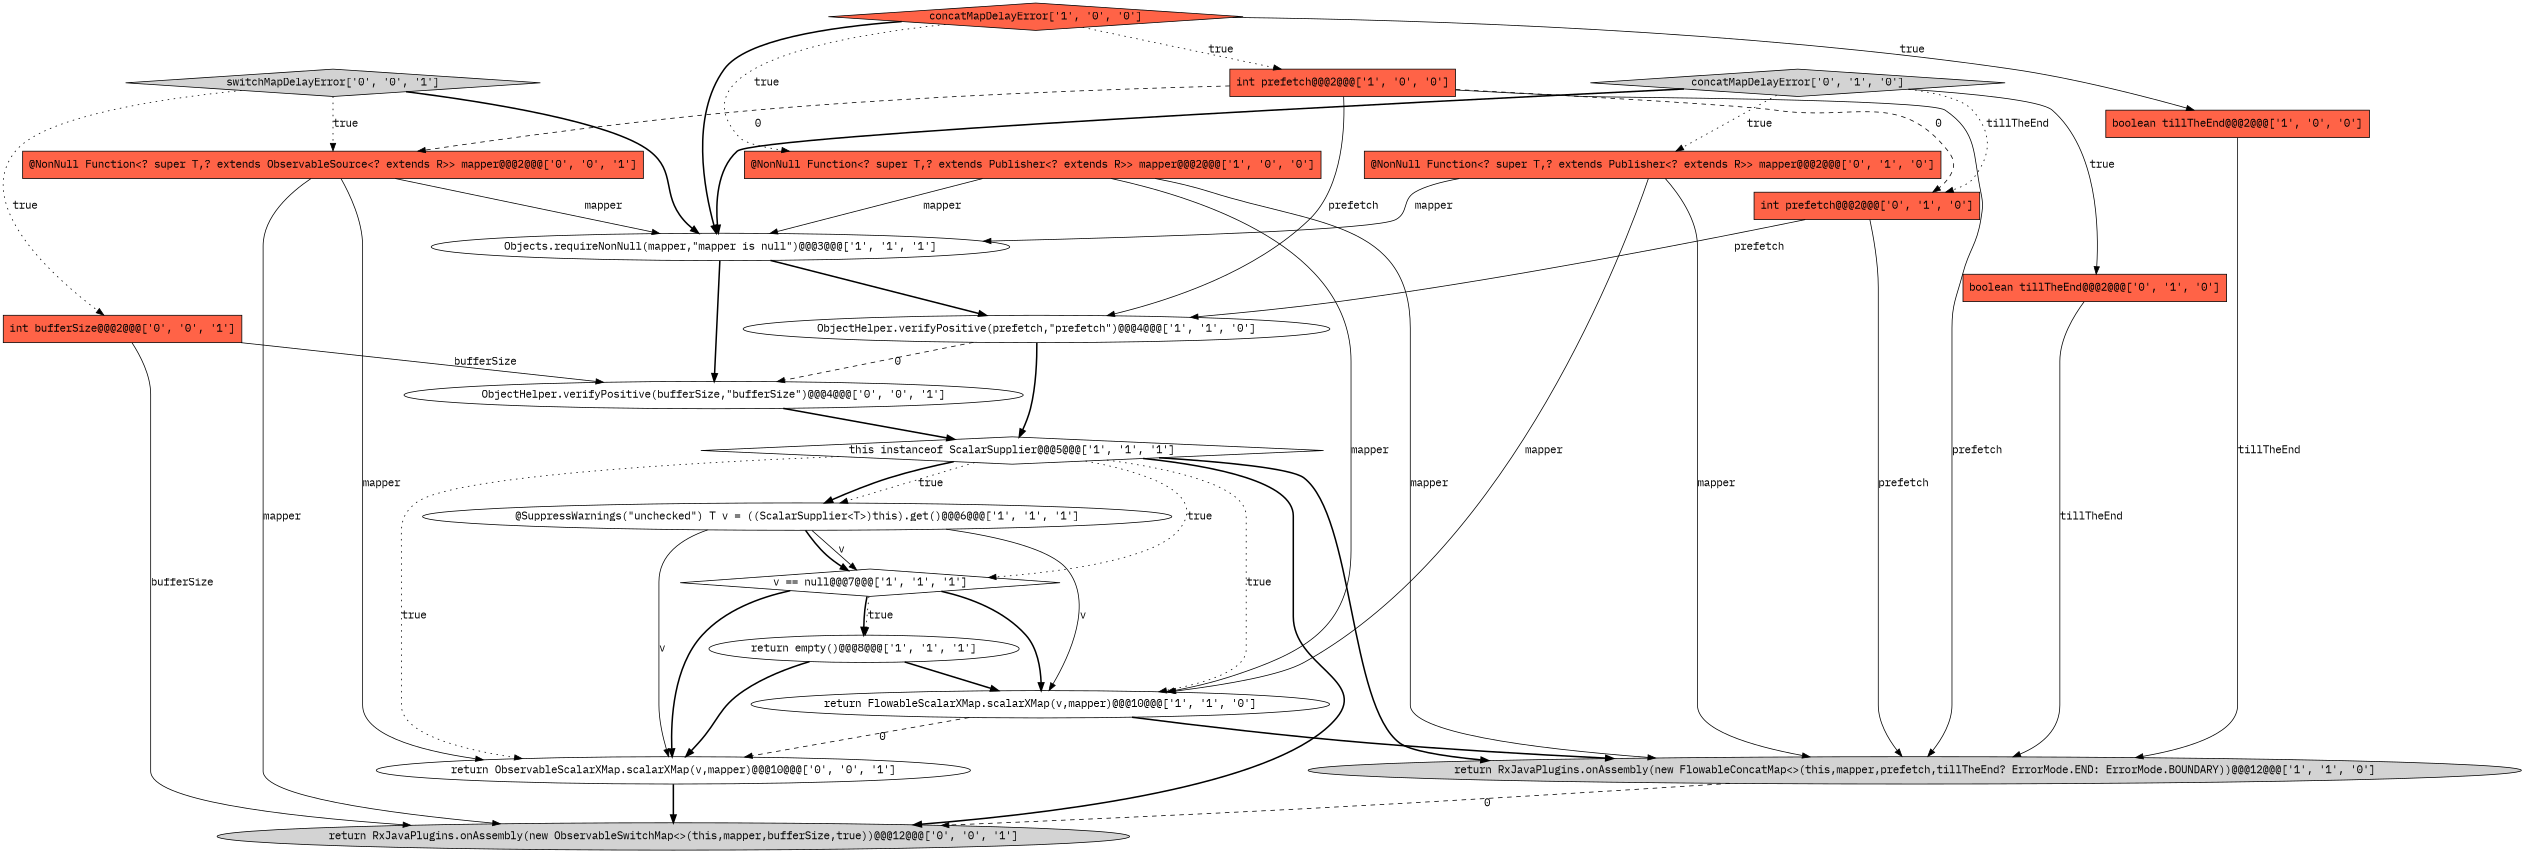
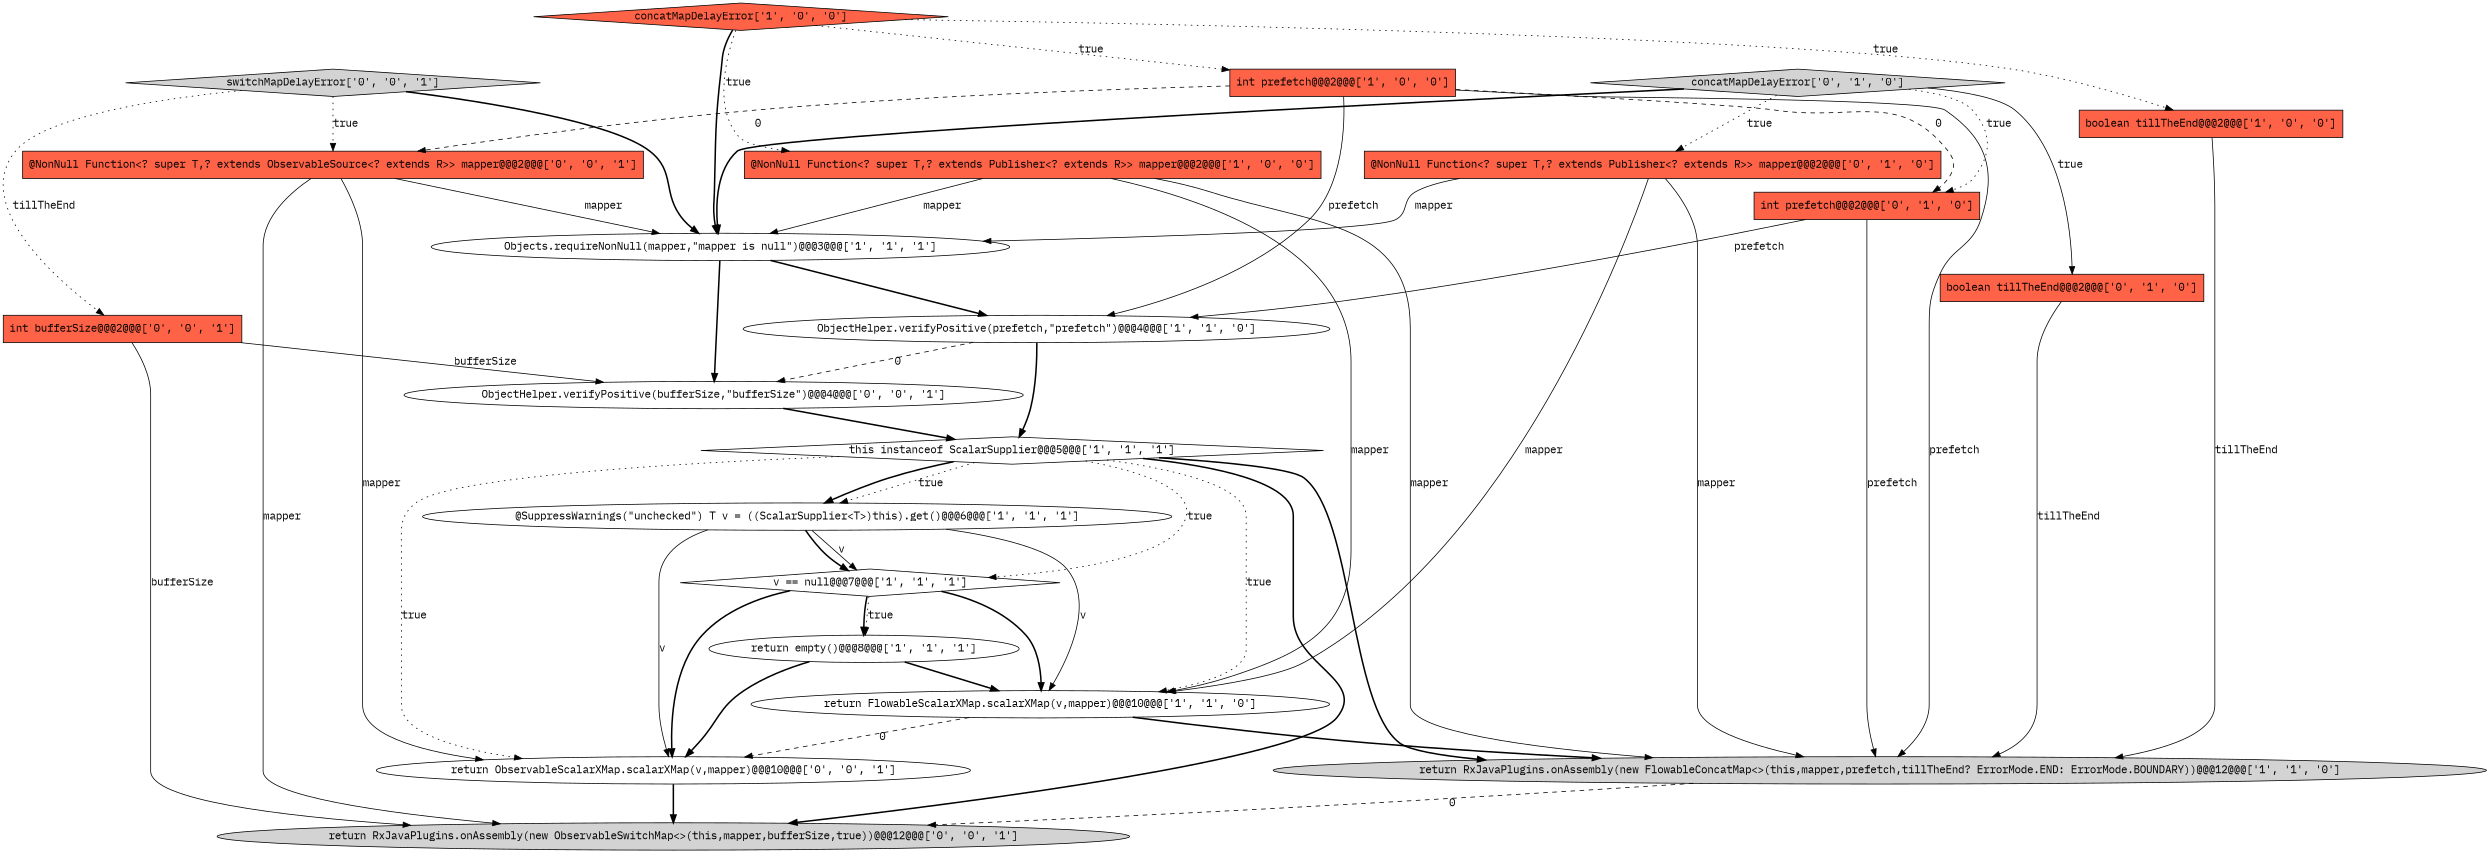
(1712, 37) -> (1538, 36)
(2018, 124) -> (1999, 124)
(25, 206) -> (44, 206)
